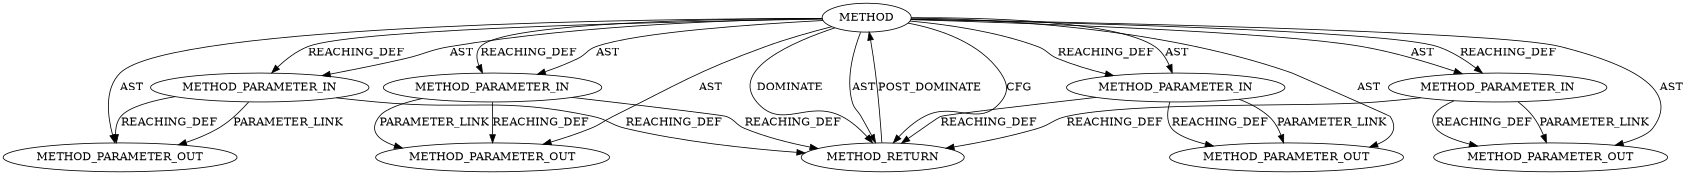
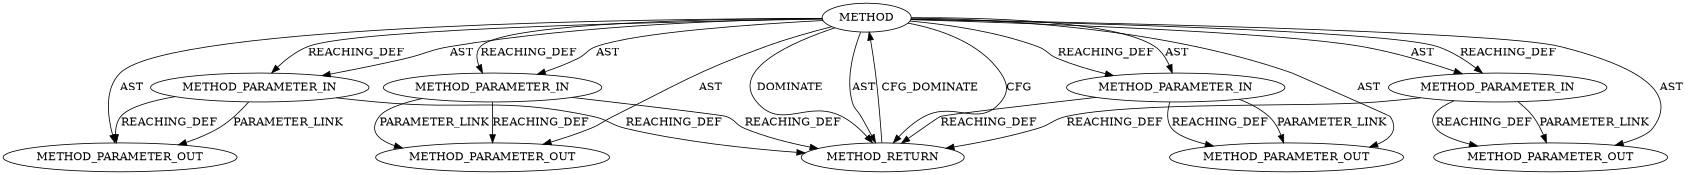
(930, 88) -> (930, 88)
